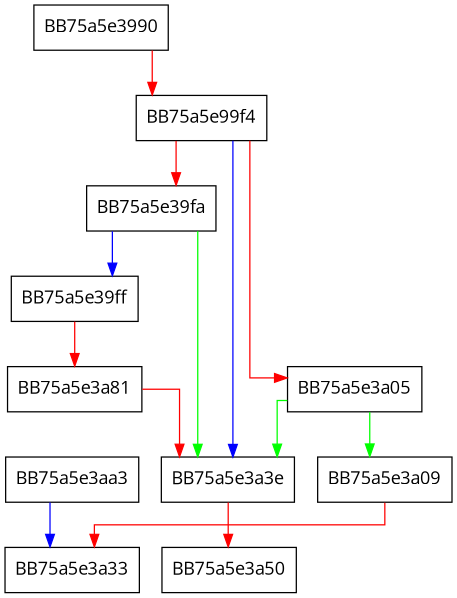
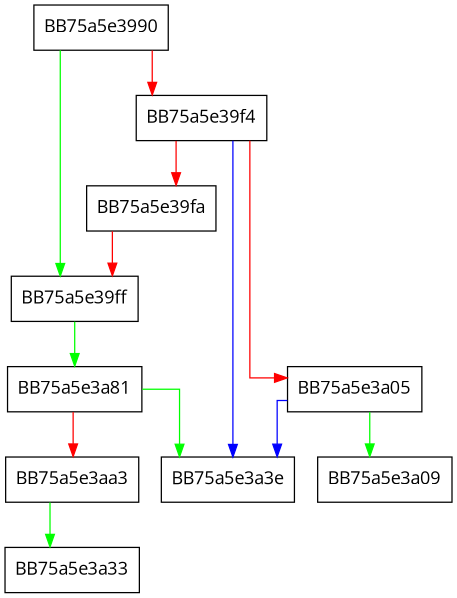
(202, 118) -> (202, 118)
none -> (60, 157)
(112, 247) -> (112, 247)
(75, 338) -> (75, 338)
(198, 338) -> none
(180, 398) -> (180, 398)
(277, 417) -> (277, 417)
none -> (73, 428)
(50, 518) -> (50, 518)
(246, 525) -> none
(229, 570) -> none
